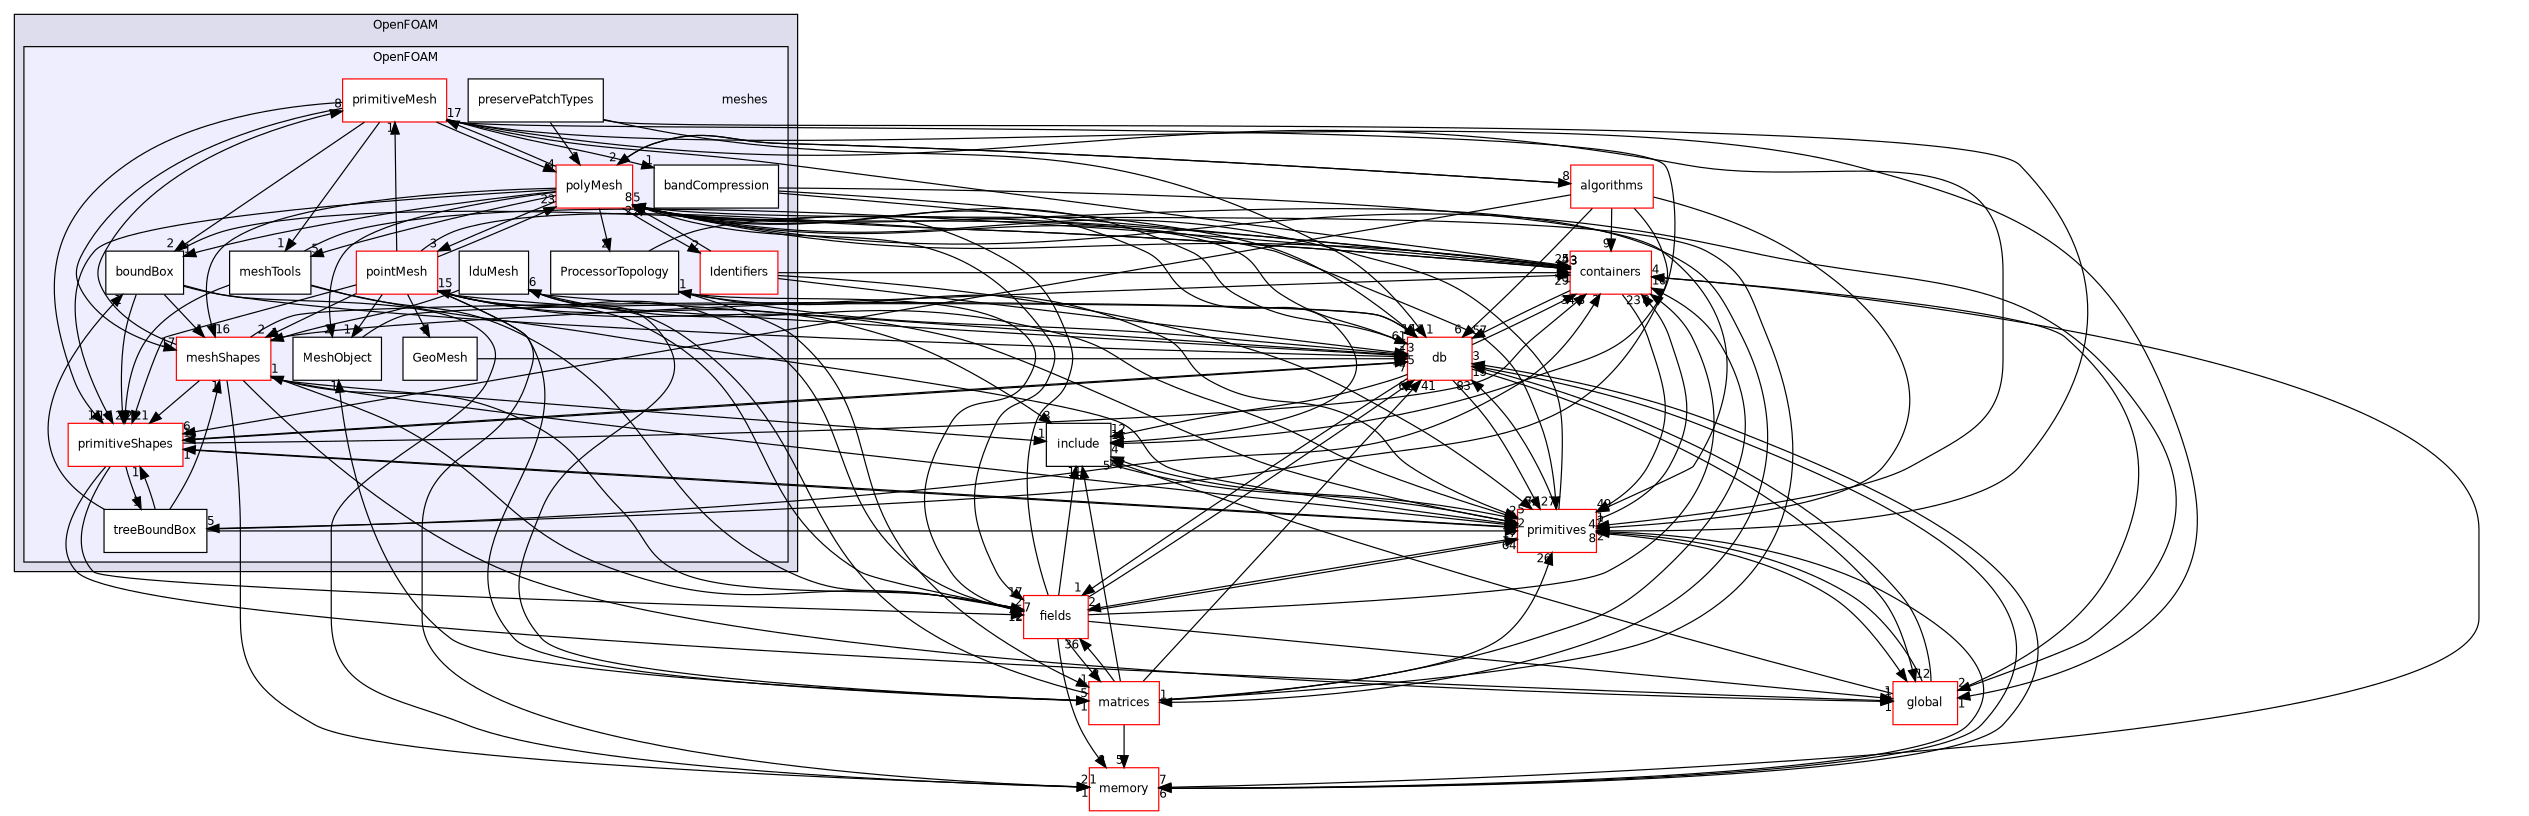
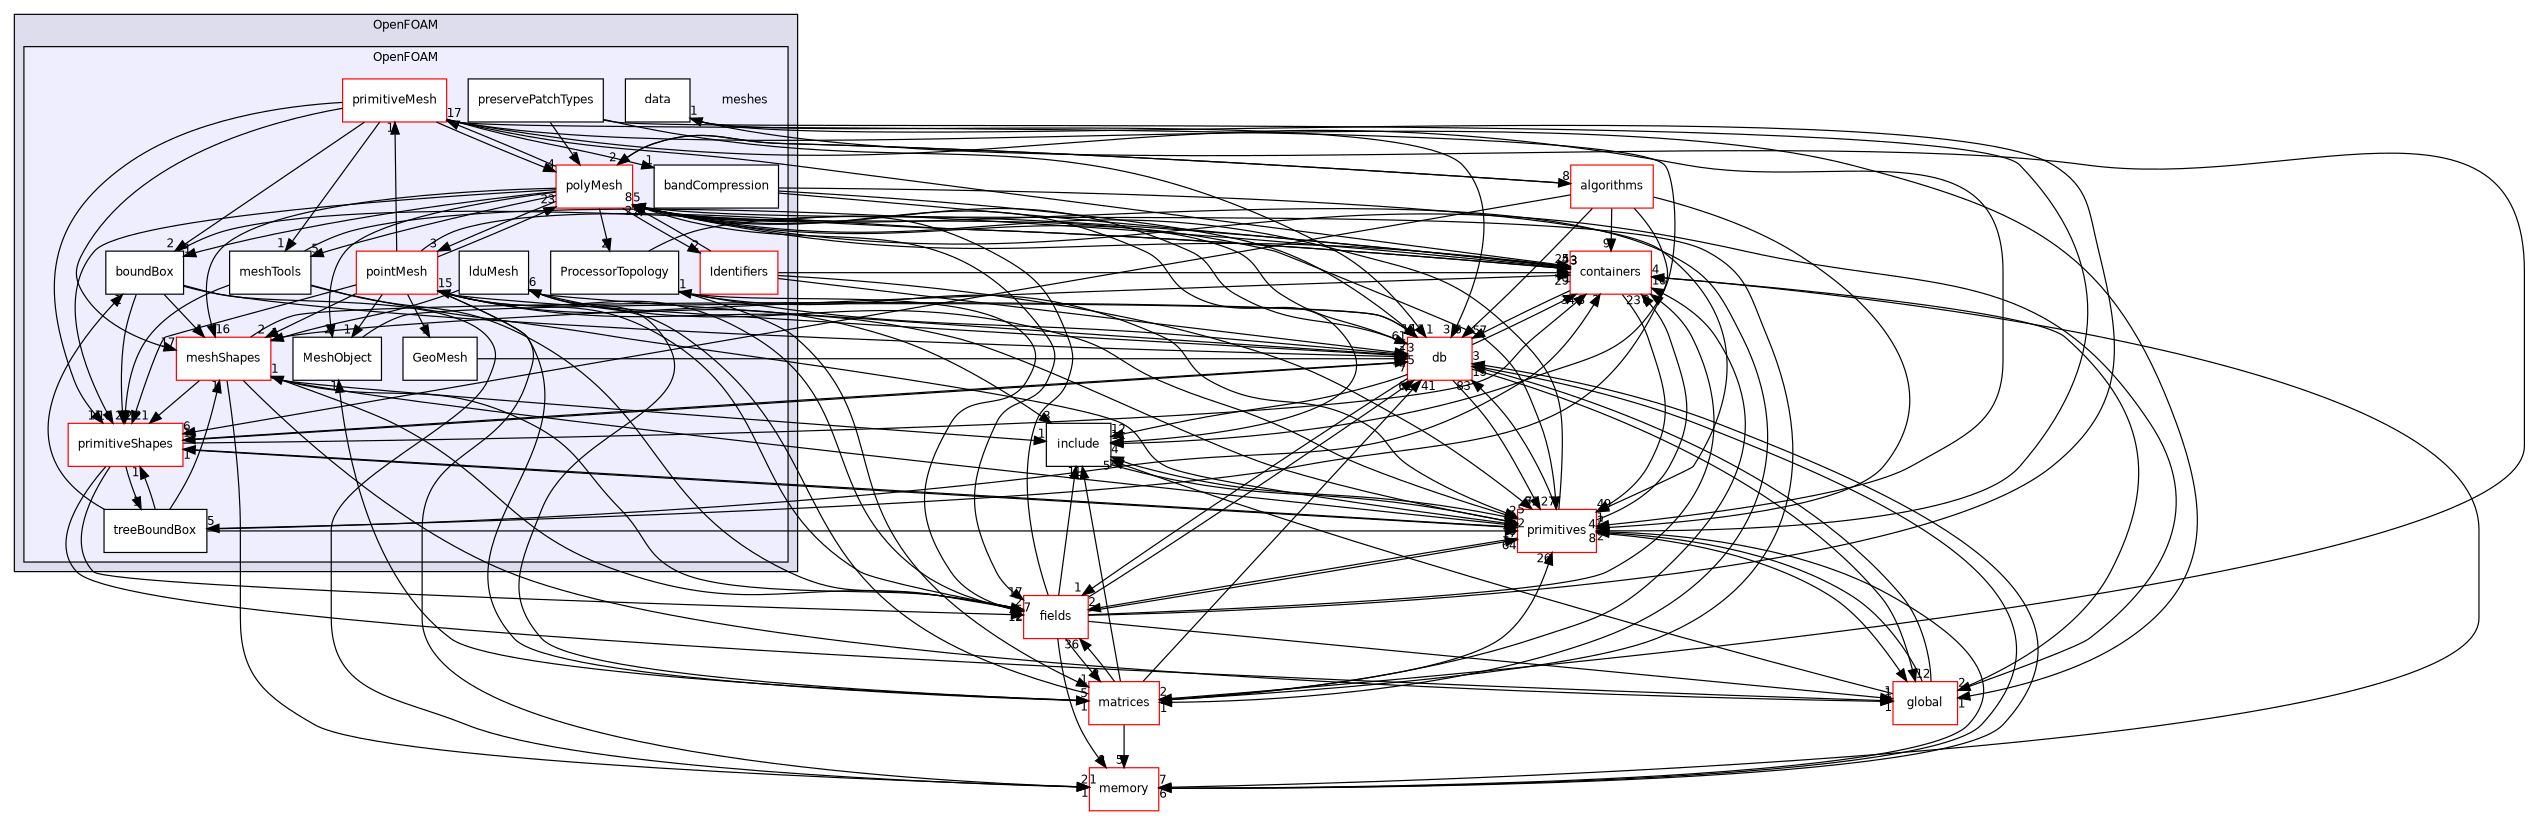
none -> (658, 100)
(149, 199) -> none
